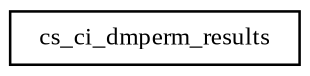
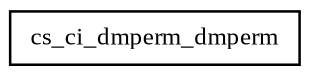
(155, 38) -> (155, 38)
